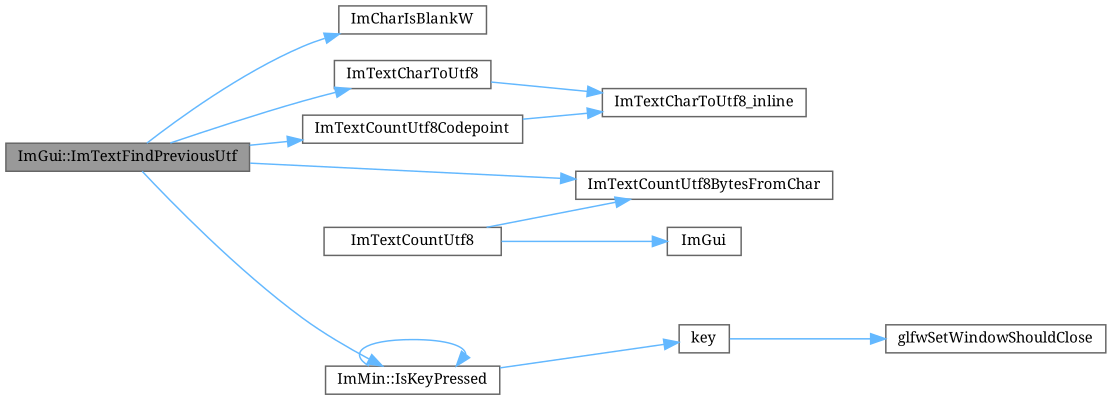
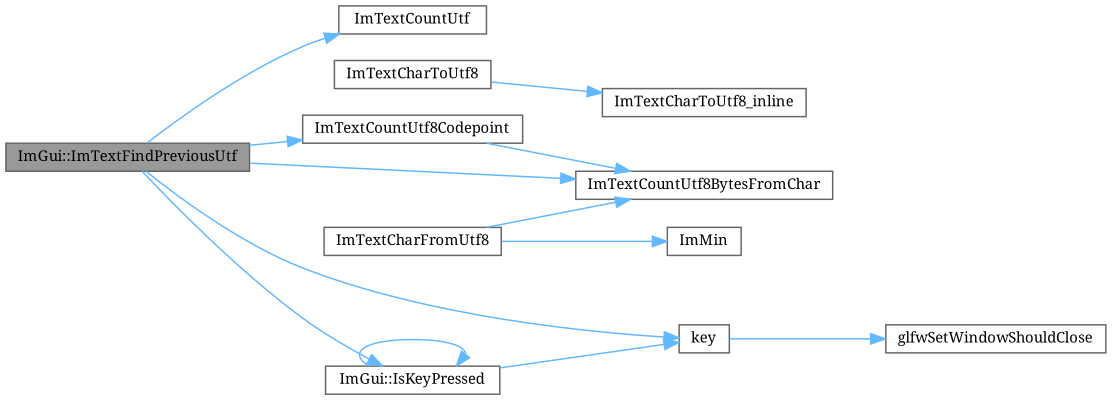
(413, 20) -> (413, 20)
(253, 116) -> (391, 296)
(555, 116) -> (551, 156)
(413, 241) -> (413, 241)
(704, 241) -> (704, 241)
(413, 380) -> (413, 380)
